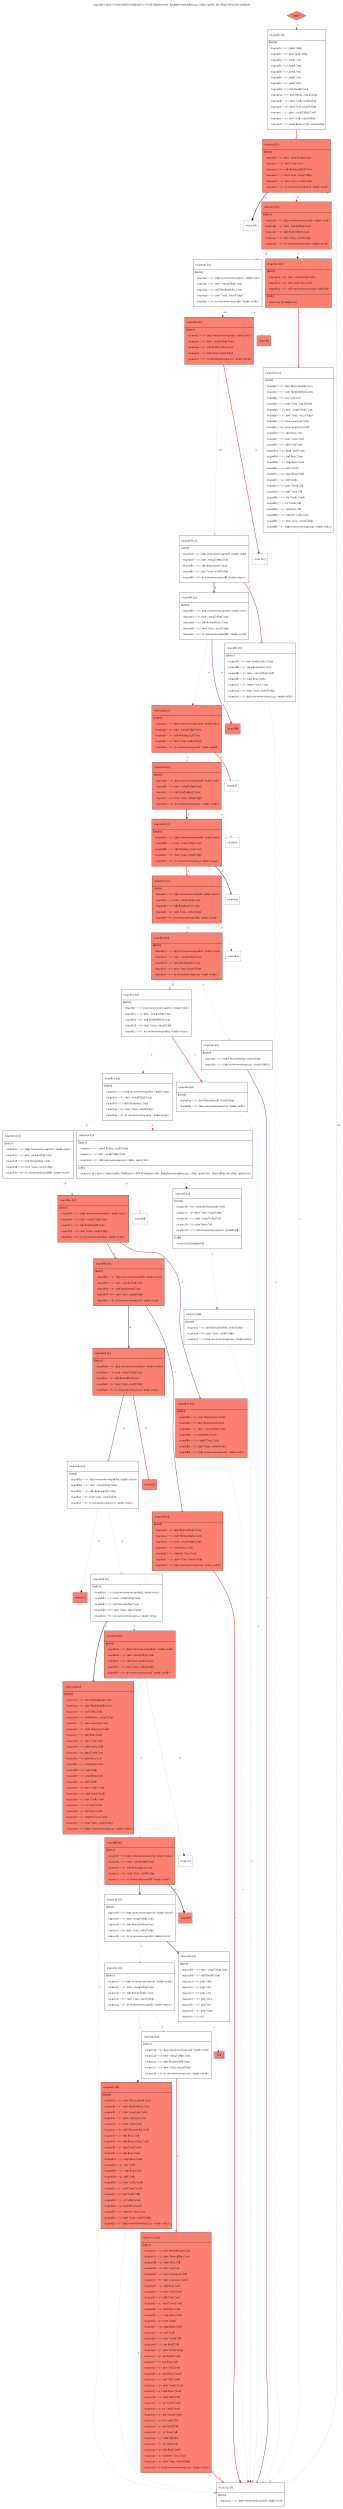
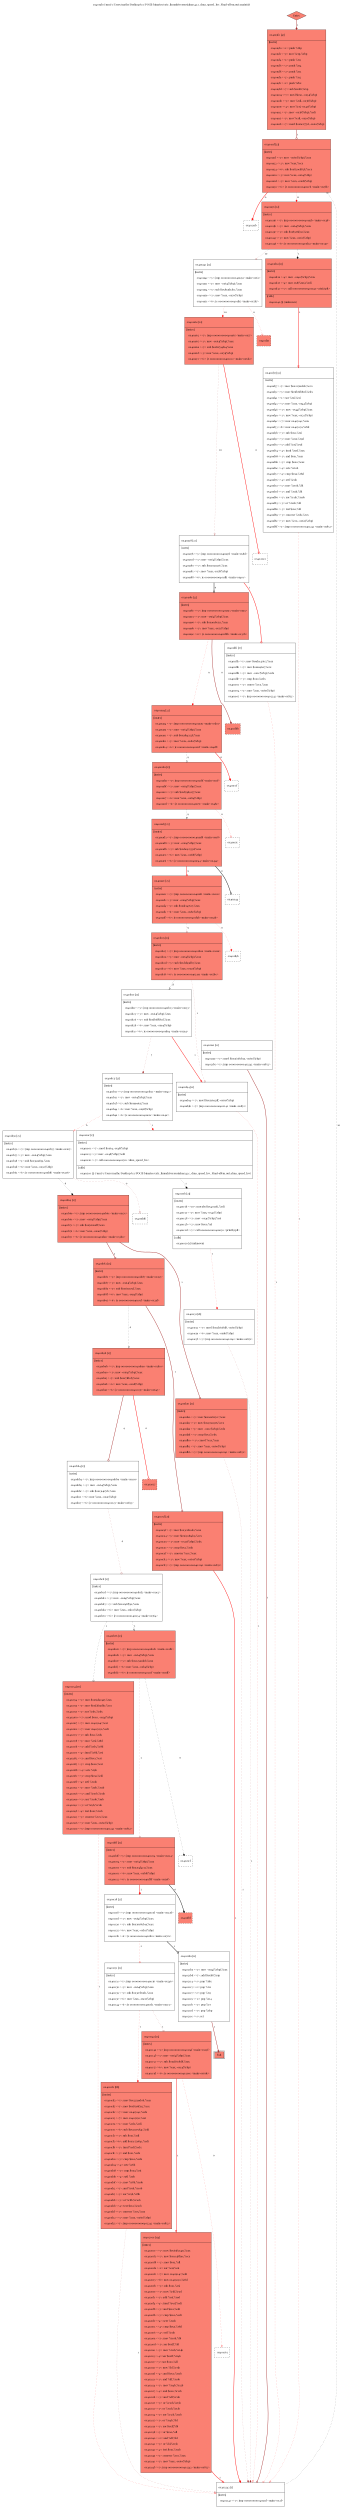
(297, 24) -> (297, 24)
(297, 80) -> (297, 80)
(259, 204) -> (259, 204)
(241, 458) -> (241, 458)
(214, 616) -> (214, 616)
(224, 764) -> (224, 764)
(187, 813) -> (187, 813)
(214, 1009) -> (196, 1031)
(65, 1186) -> (65, 1186)
(129, 1326) -> (129, 1326)
(80, 1598) -> none
(97, 1650) -> (97, 1650)
(215, 2036) -> (215, 2036)
(139, 2045) -> (139, 2045)
(176, 2055) -> (176, 2055)
none -> (222, 2352)
